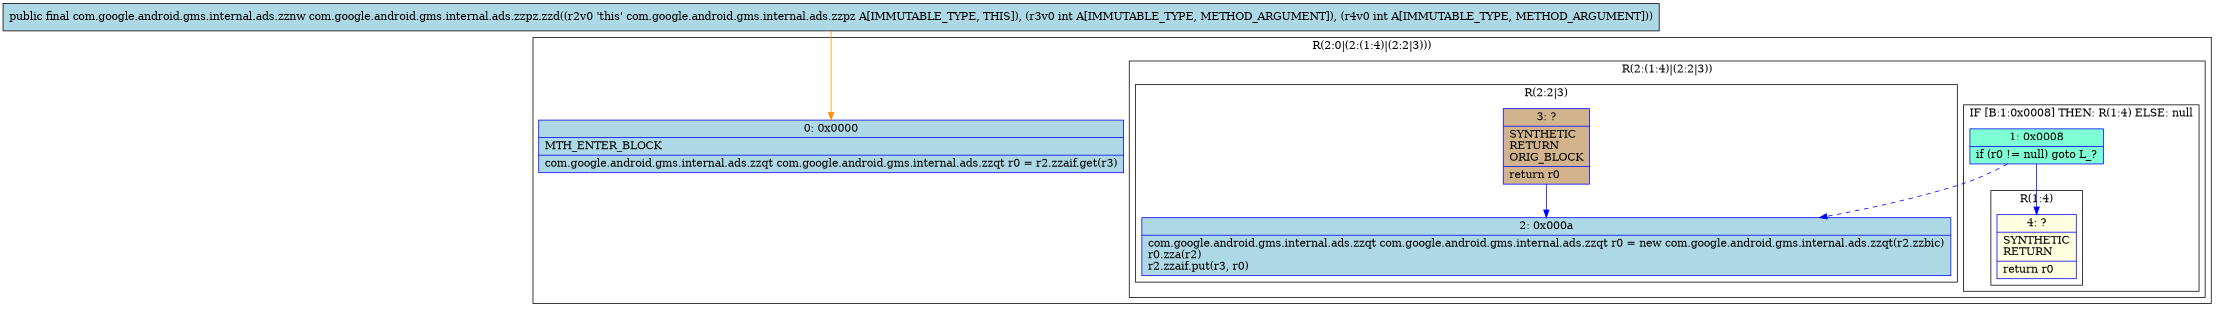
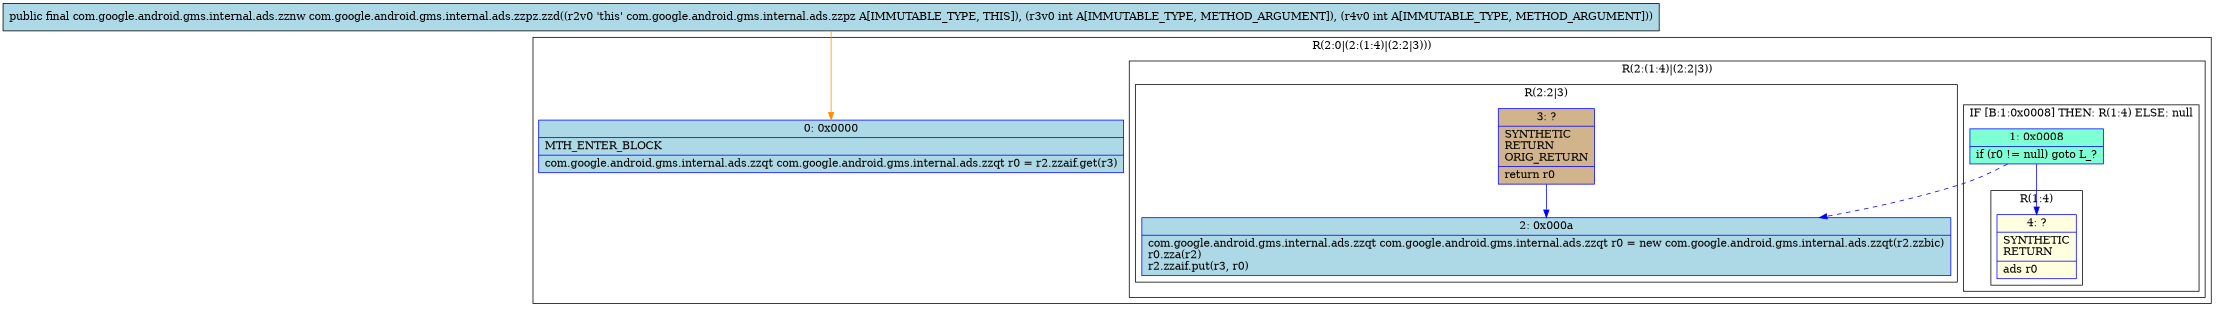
(1546, 157) -> (1546, 157)
(2029, 270) -> (2021, 270)
